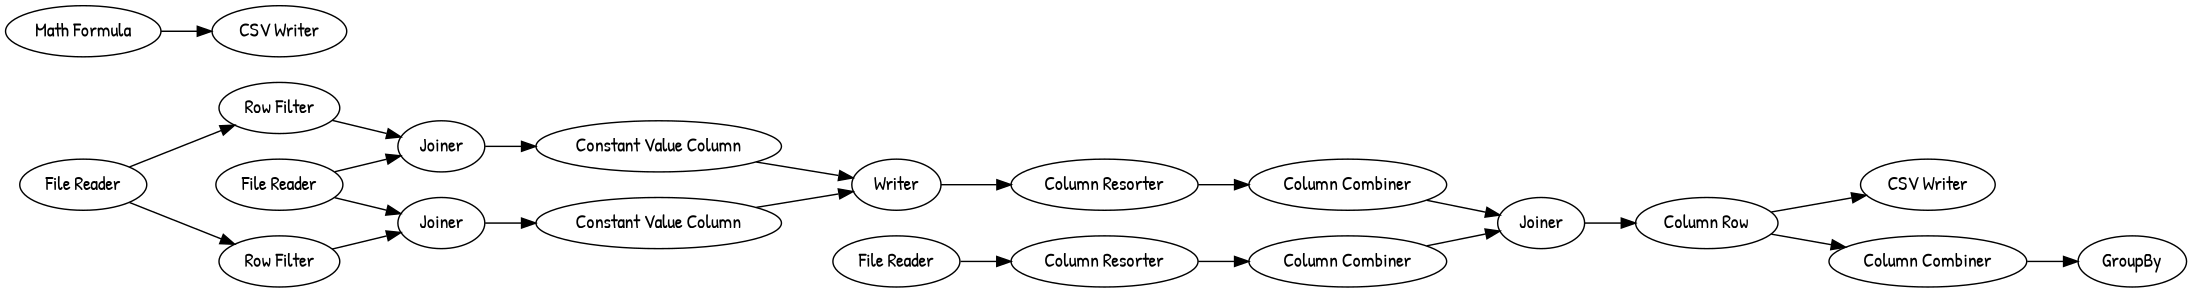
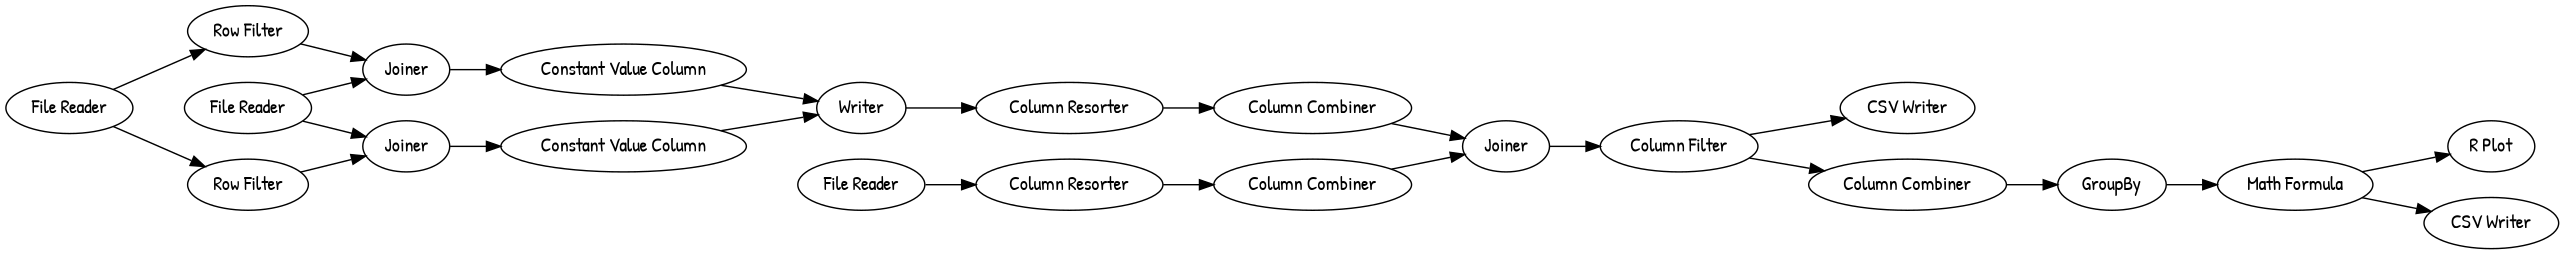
none -> (2491, 146)
none -> (2185, 185)
(1707, 223) -> (1679, 146)
